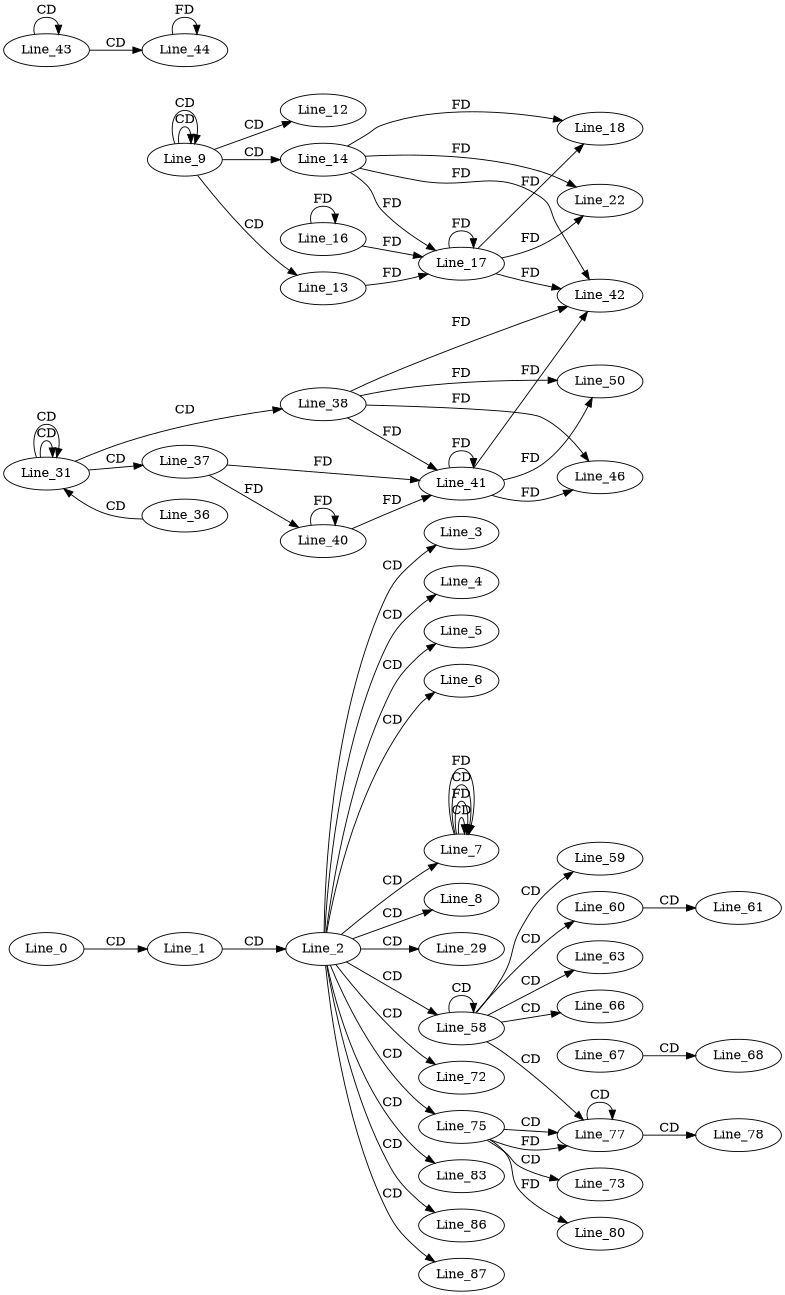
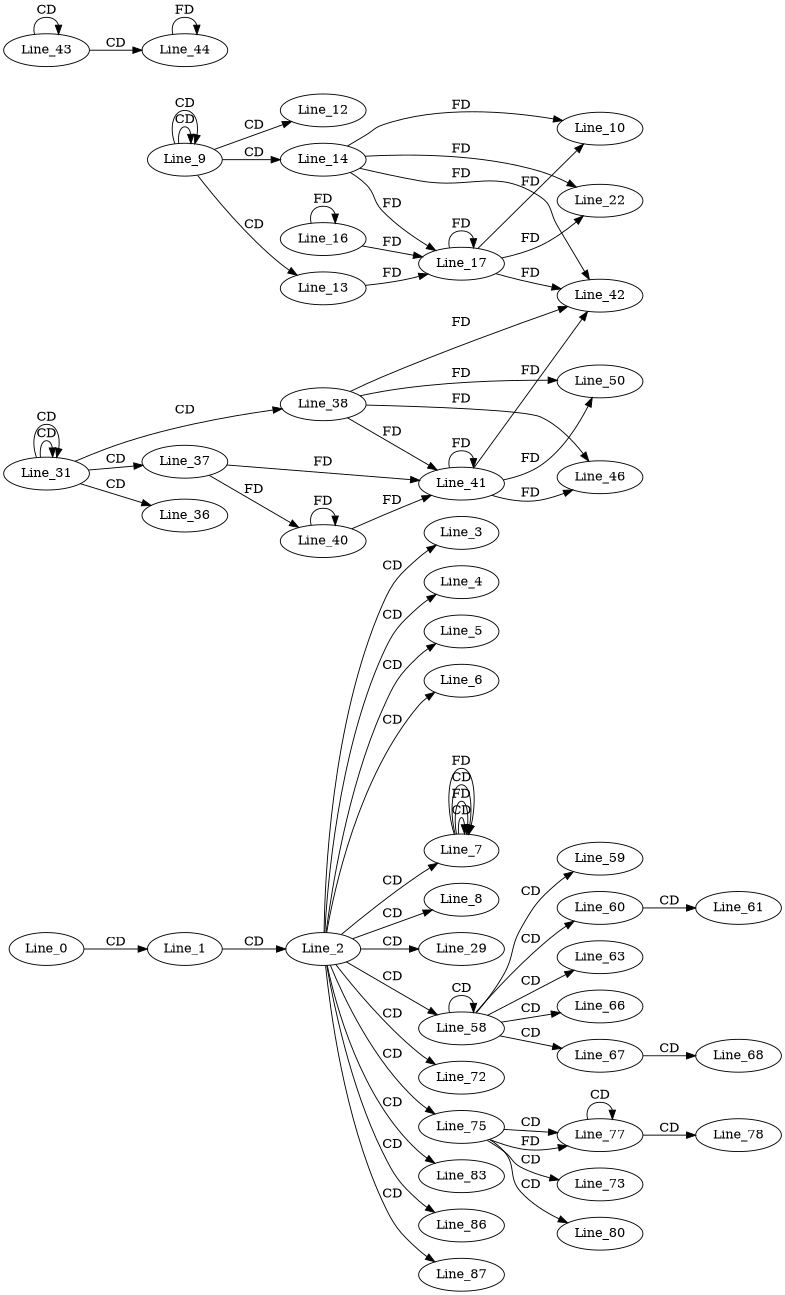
(600, 129) -> (600, 129)
(105, 513) -> (111, 493)
(533, 1076) -> (526, 1041)
(531, 1185) -> (531, 1185)
